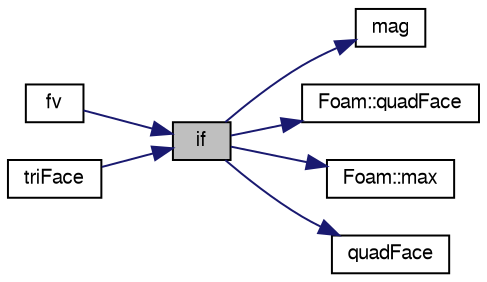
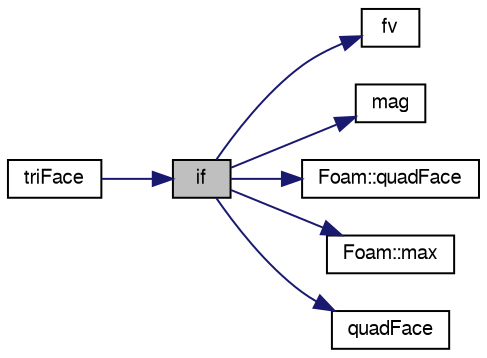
(118, 120) -> (271, 93)
